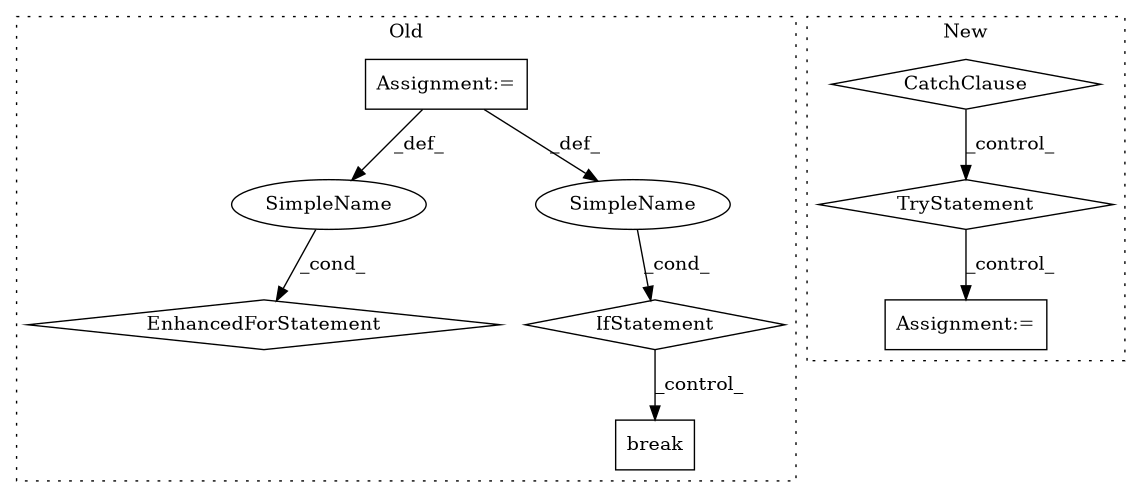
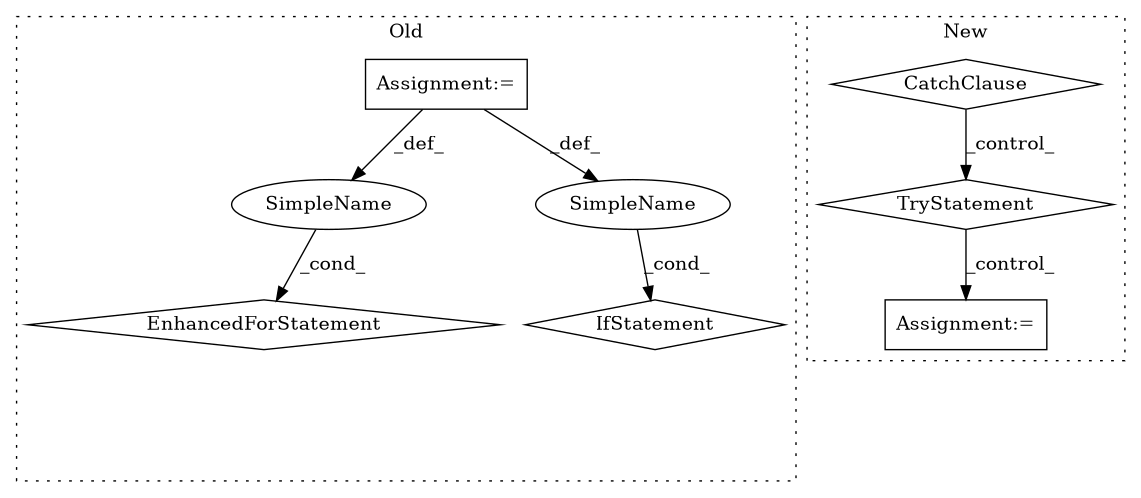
(655, 445) -> none
